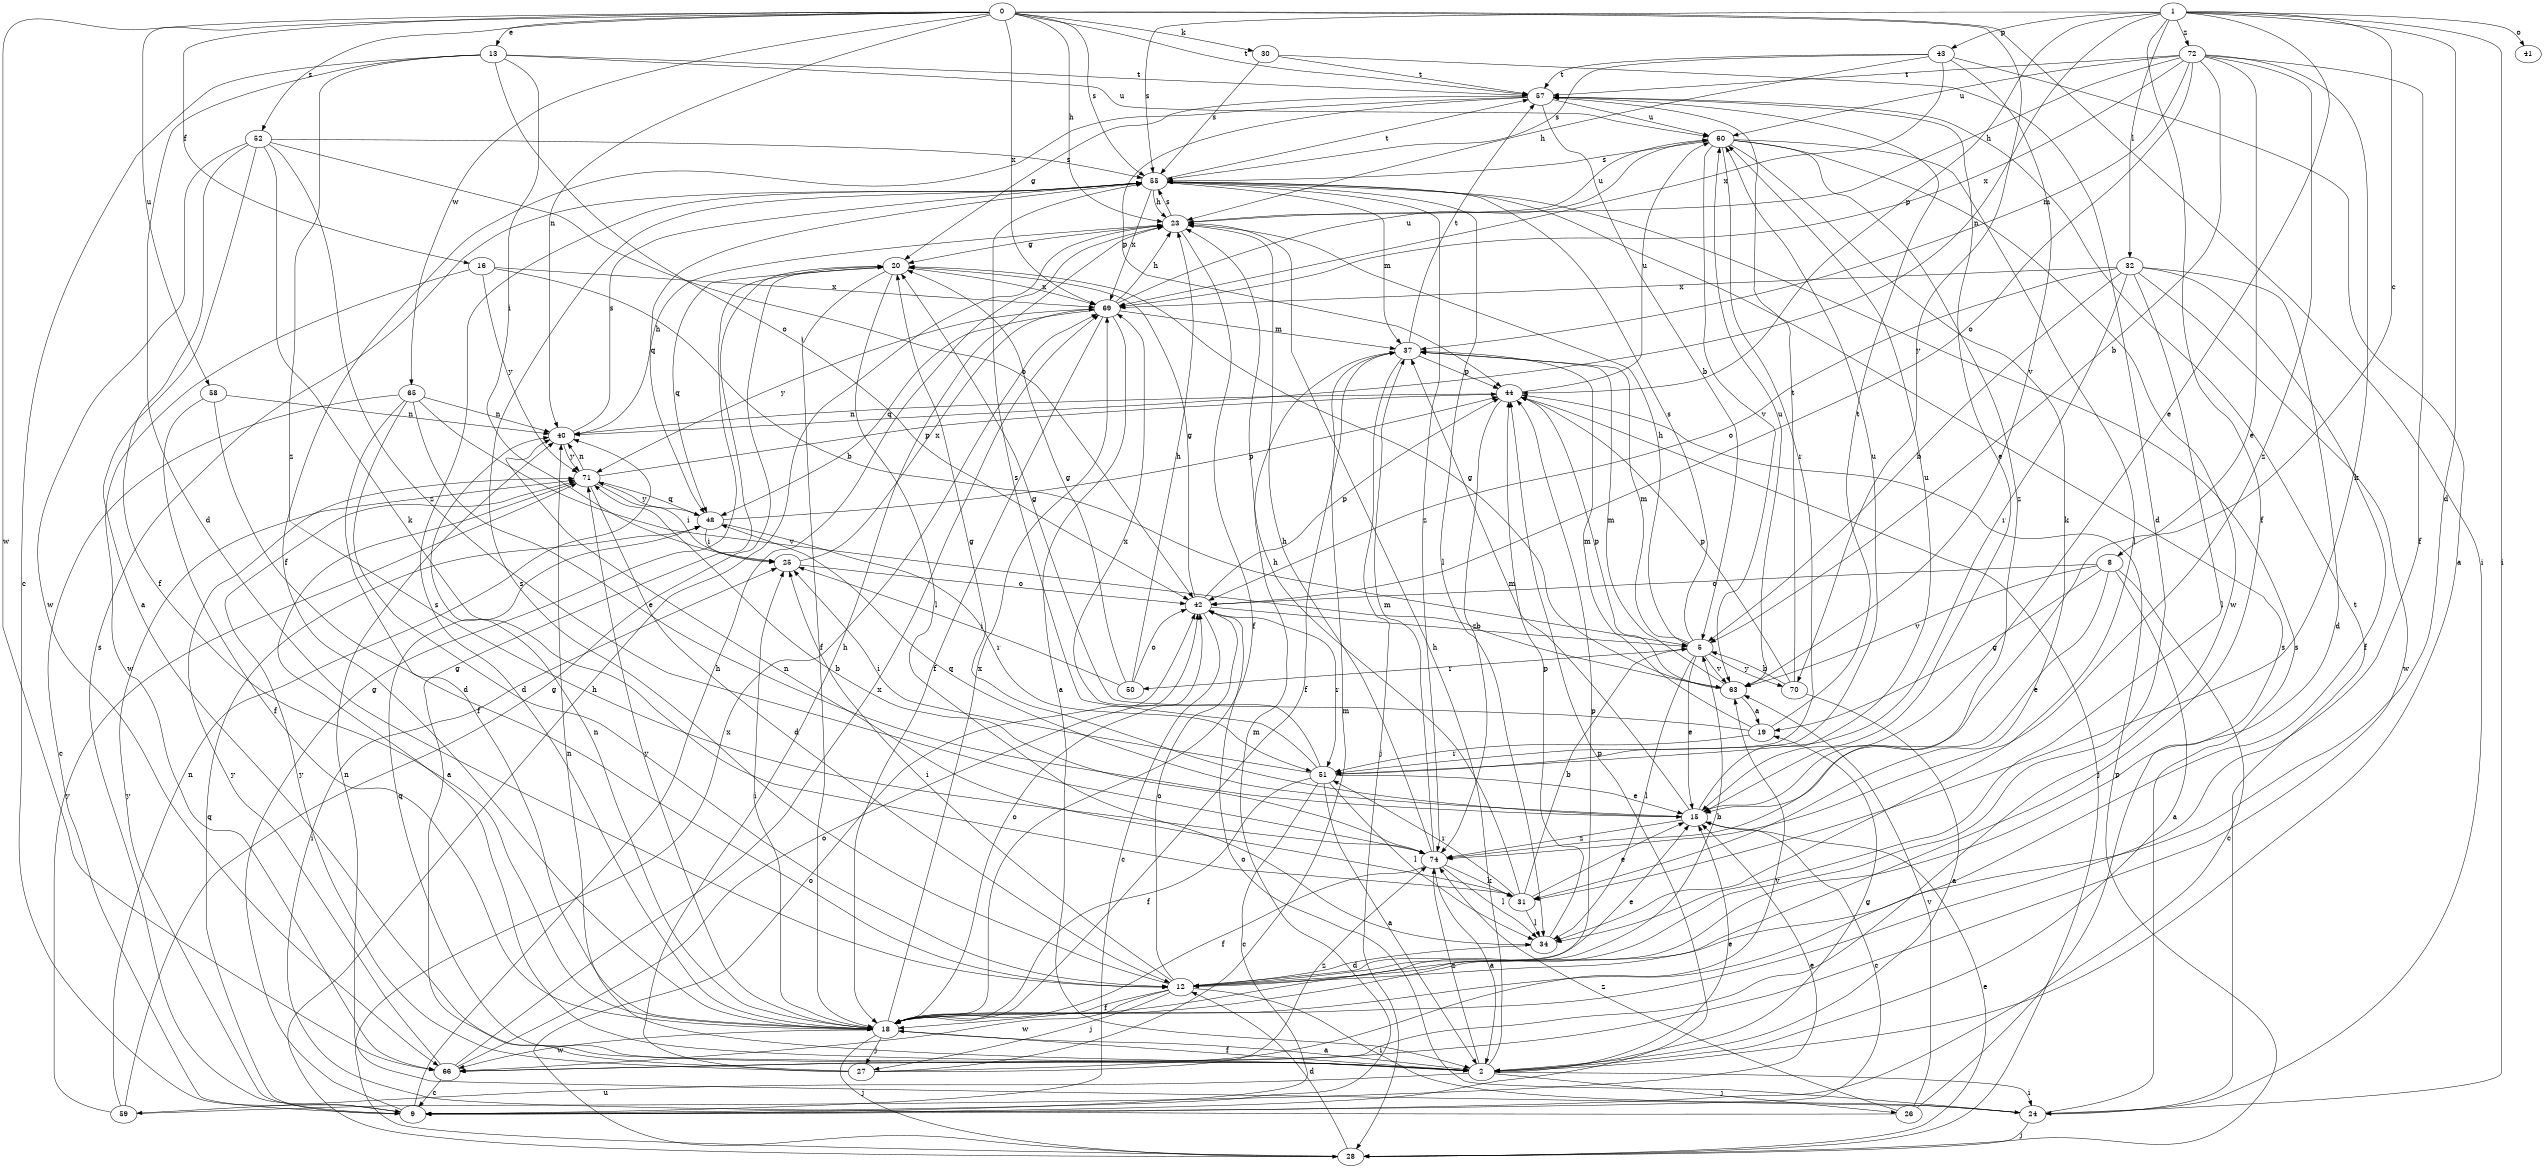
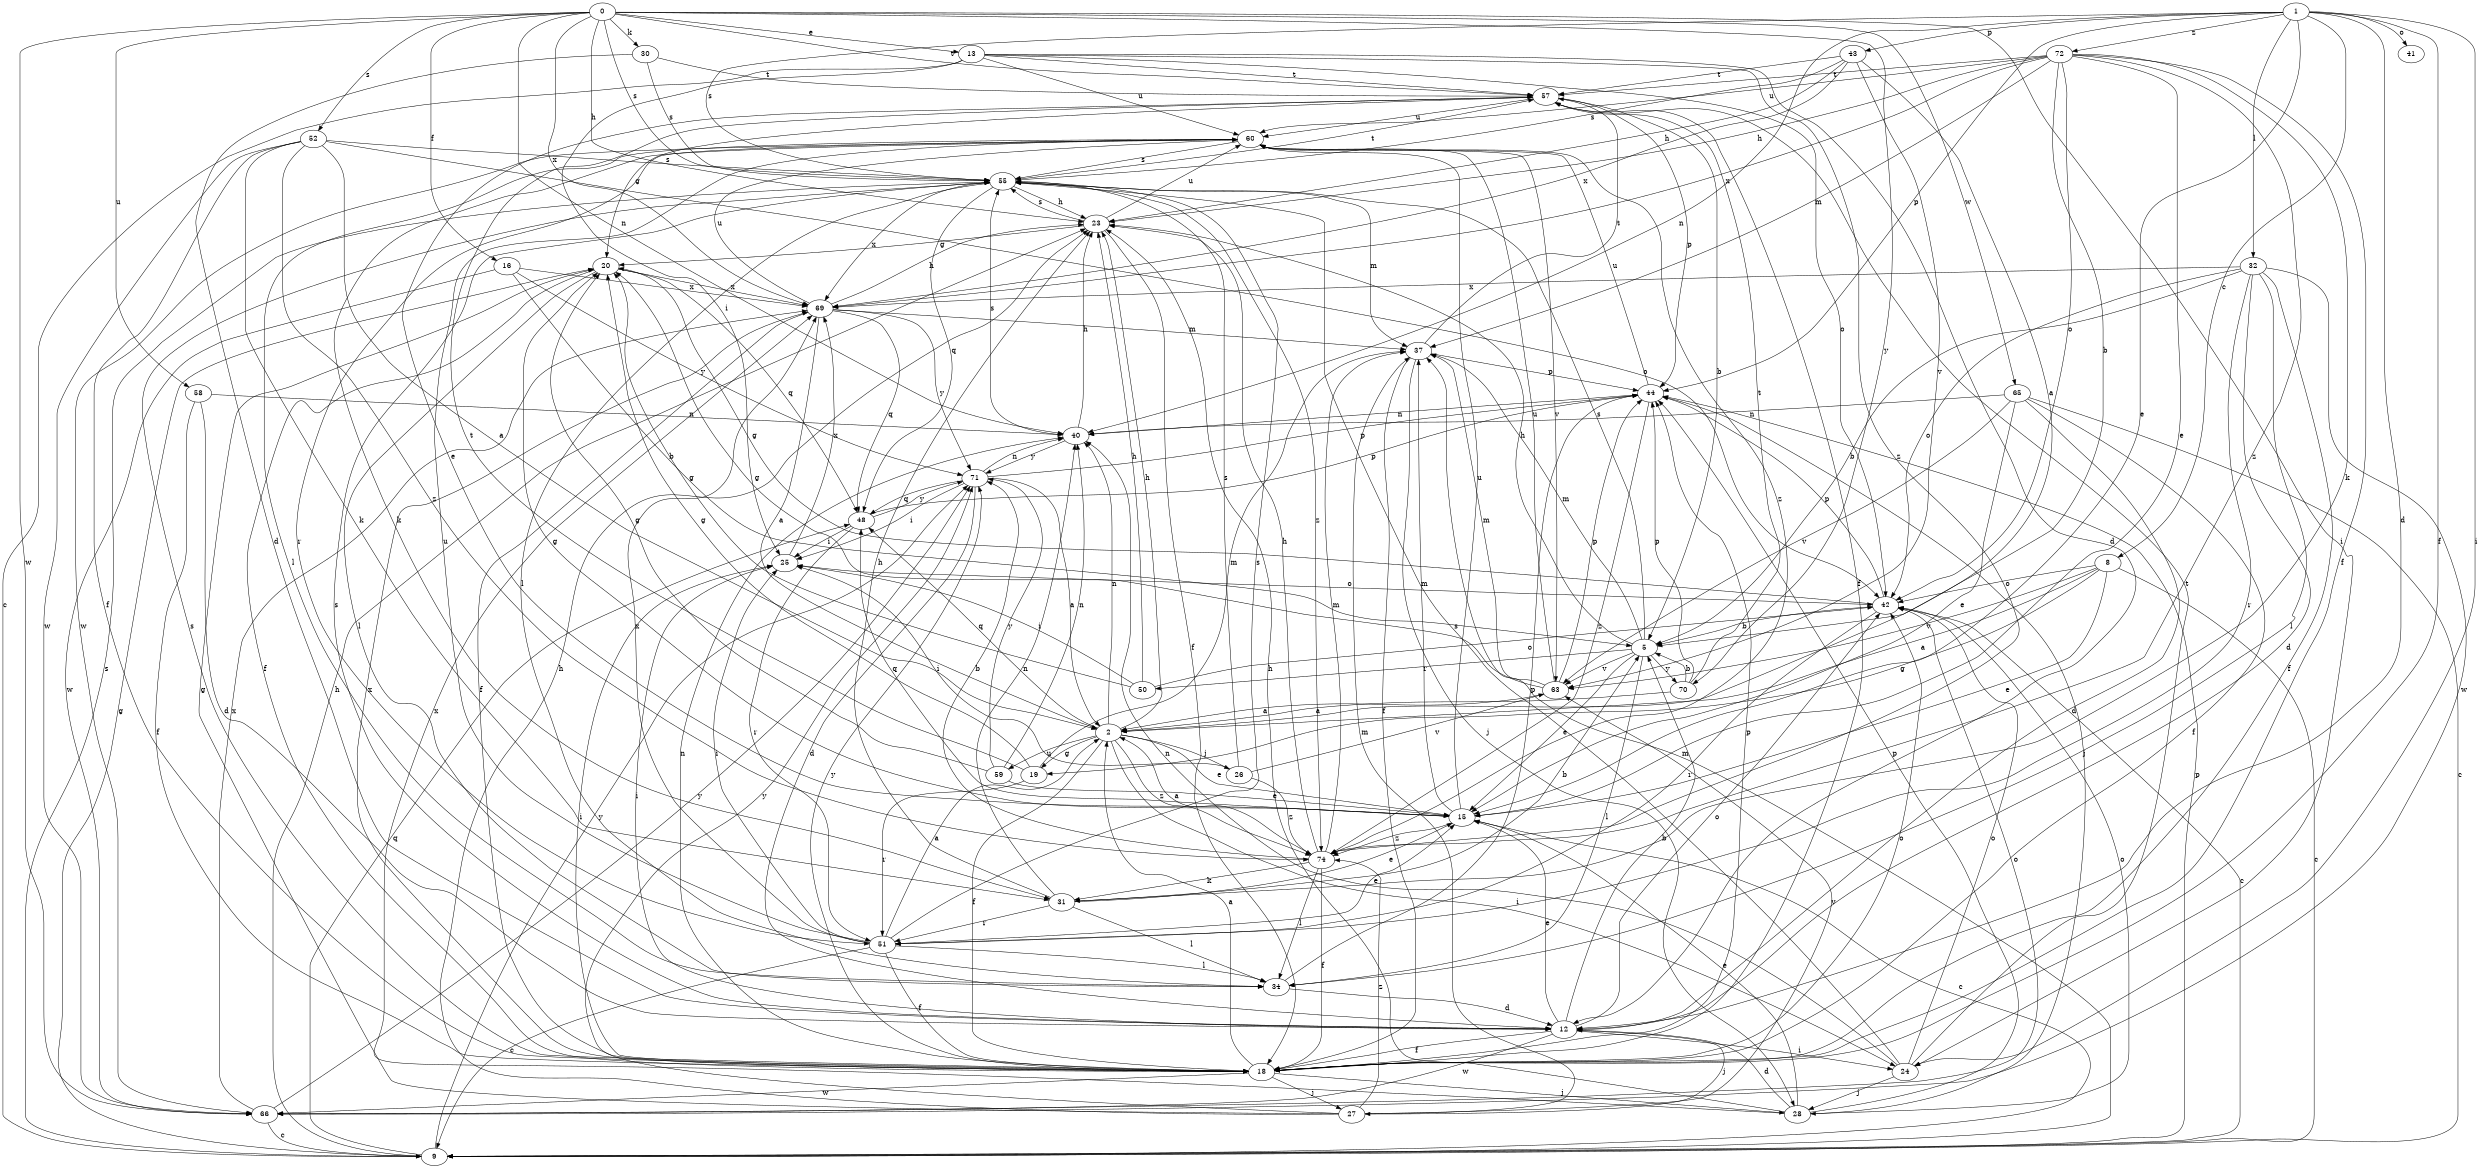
(1751, 707) -> (1324, 704)
